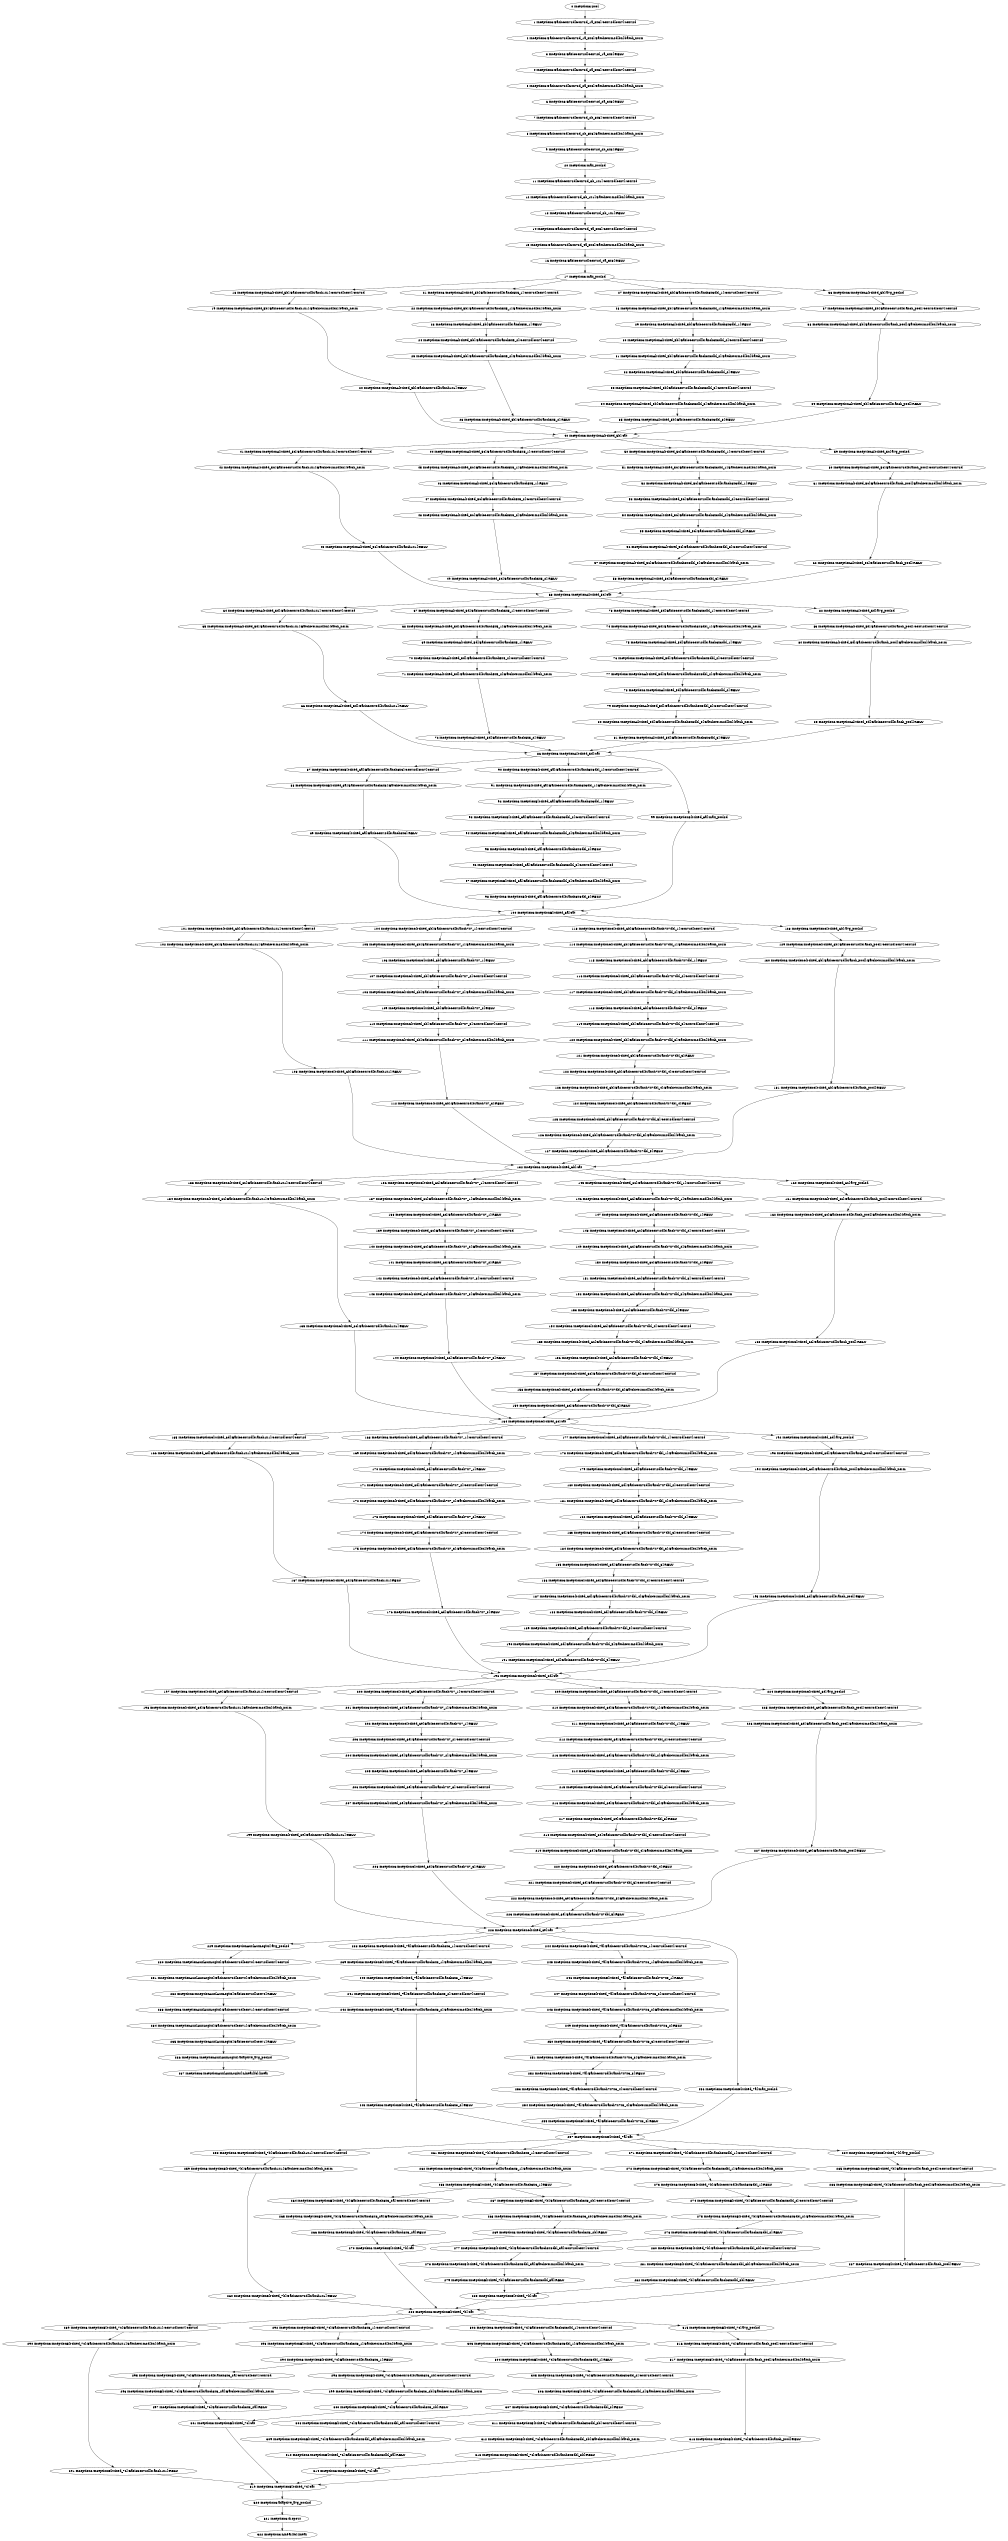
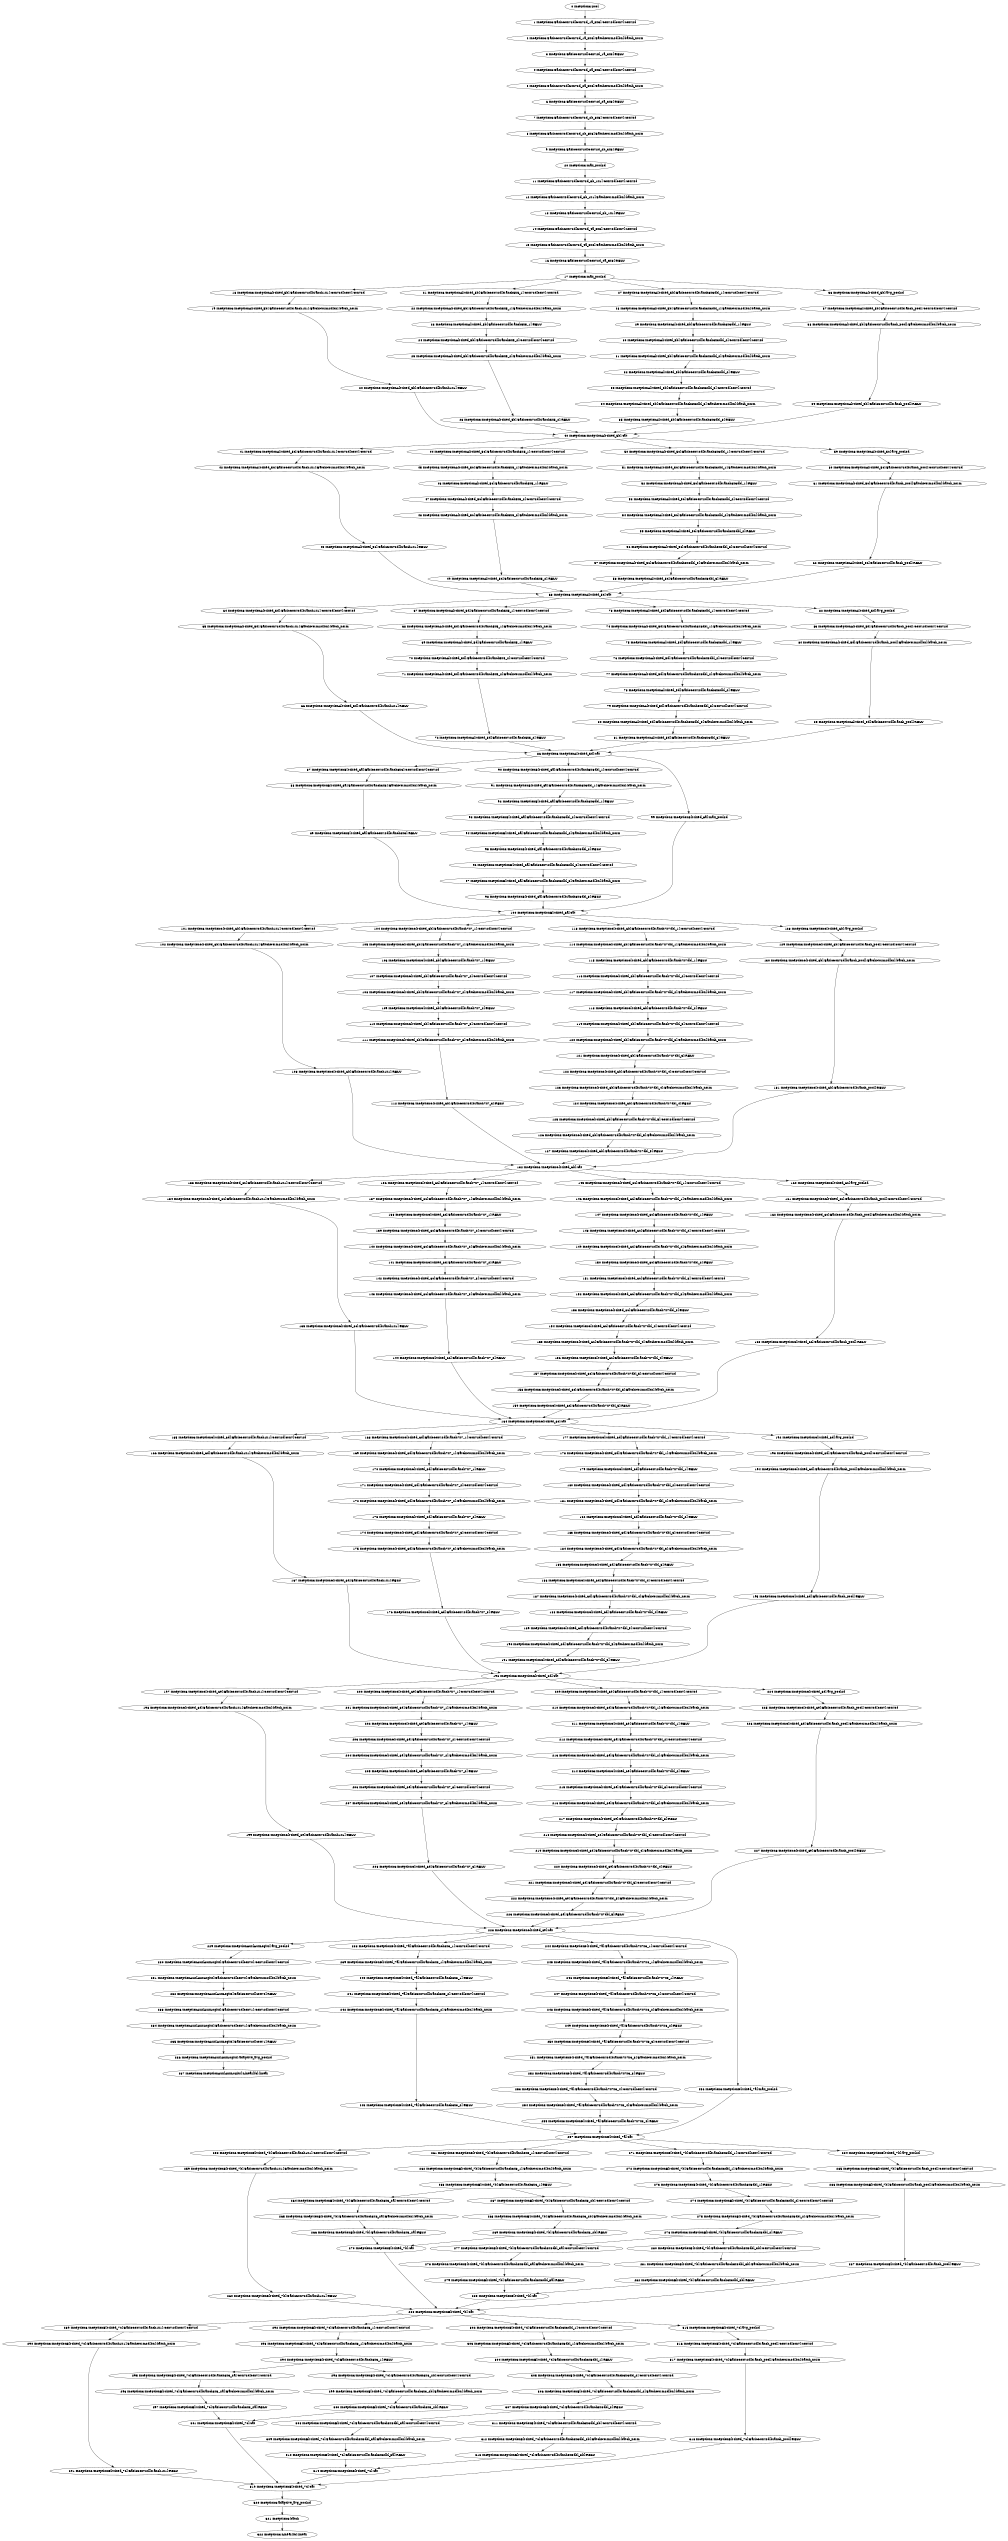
(282, 2519) -> (282, 2519)
